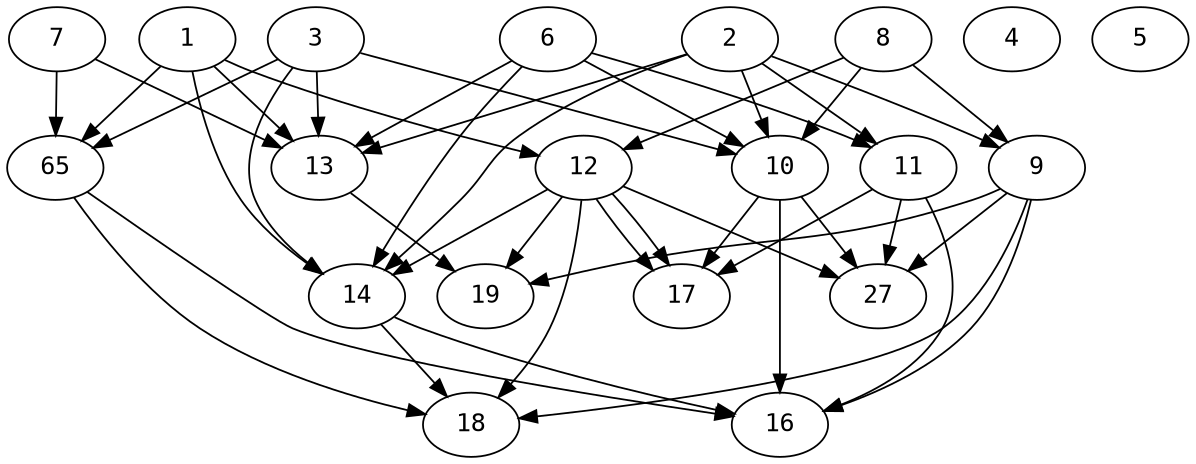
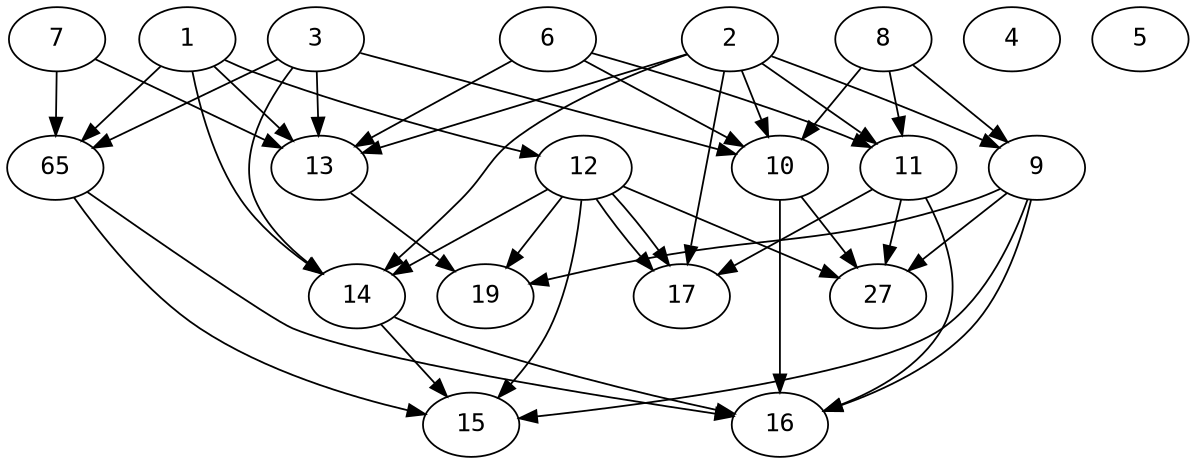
(727, 106) -> (893, 91)
(447, 154) -> none
(739, 222) -> (708, 159)
(471, 425) -> (471, 425)
